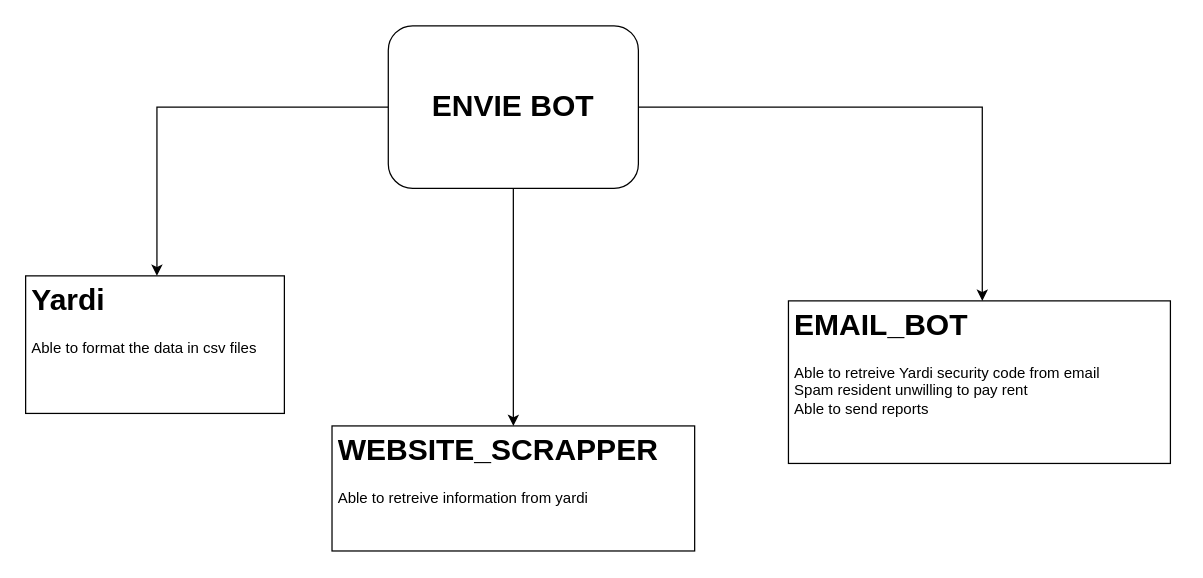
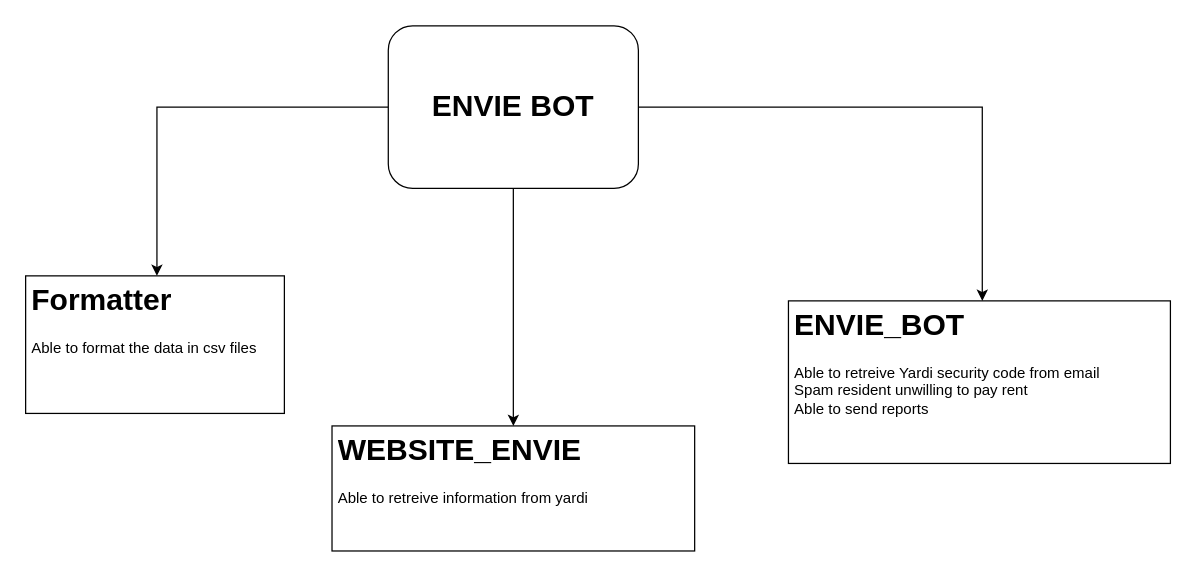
(158, 290) -> (158, 290)
(966, 324) -> (966, 324)
(482, 431) -> (482, 431)
